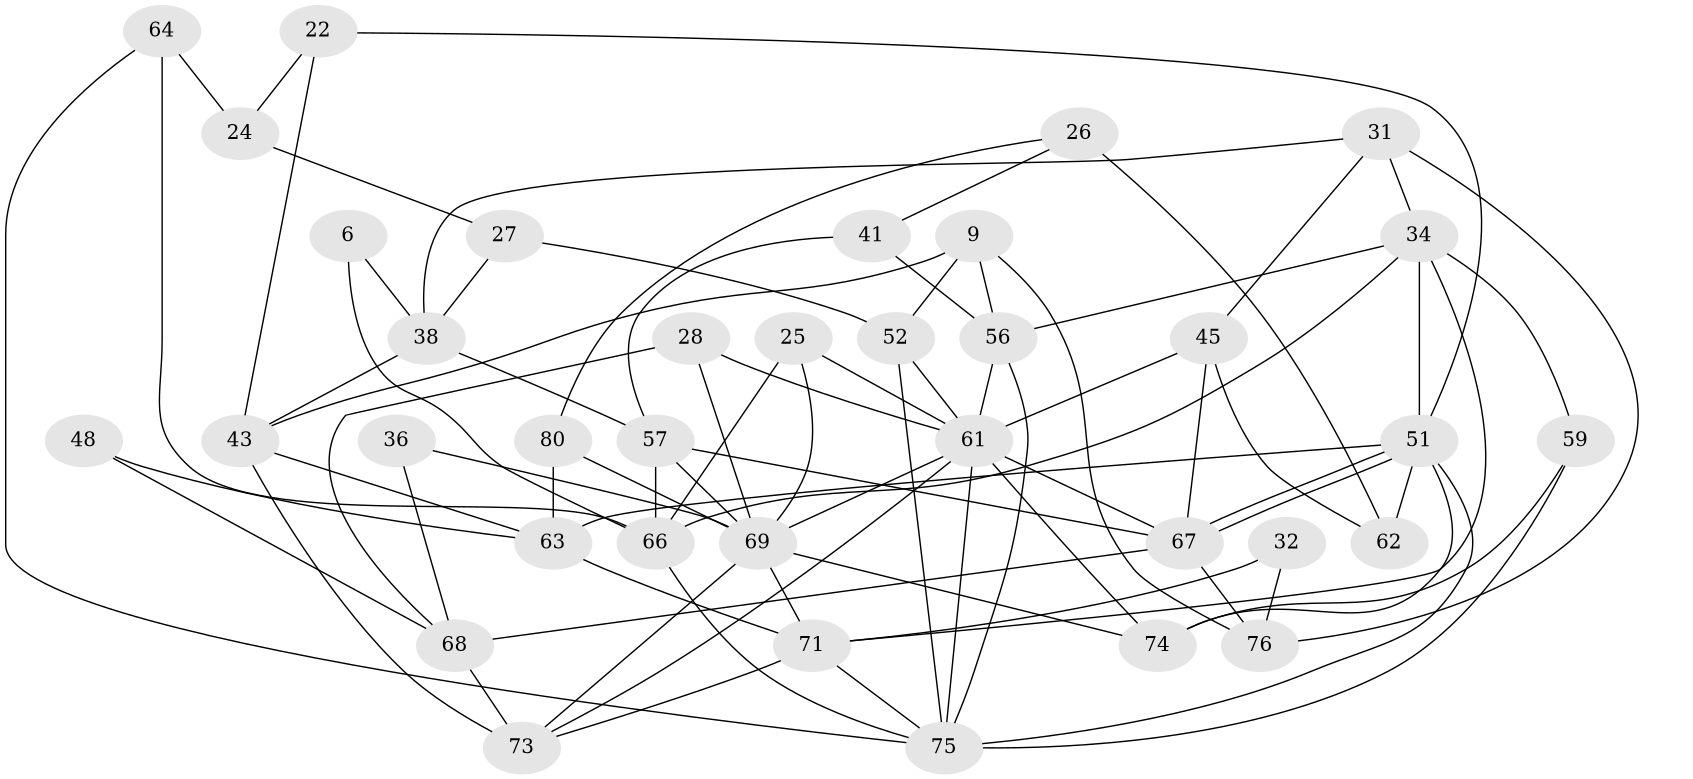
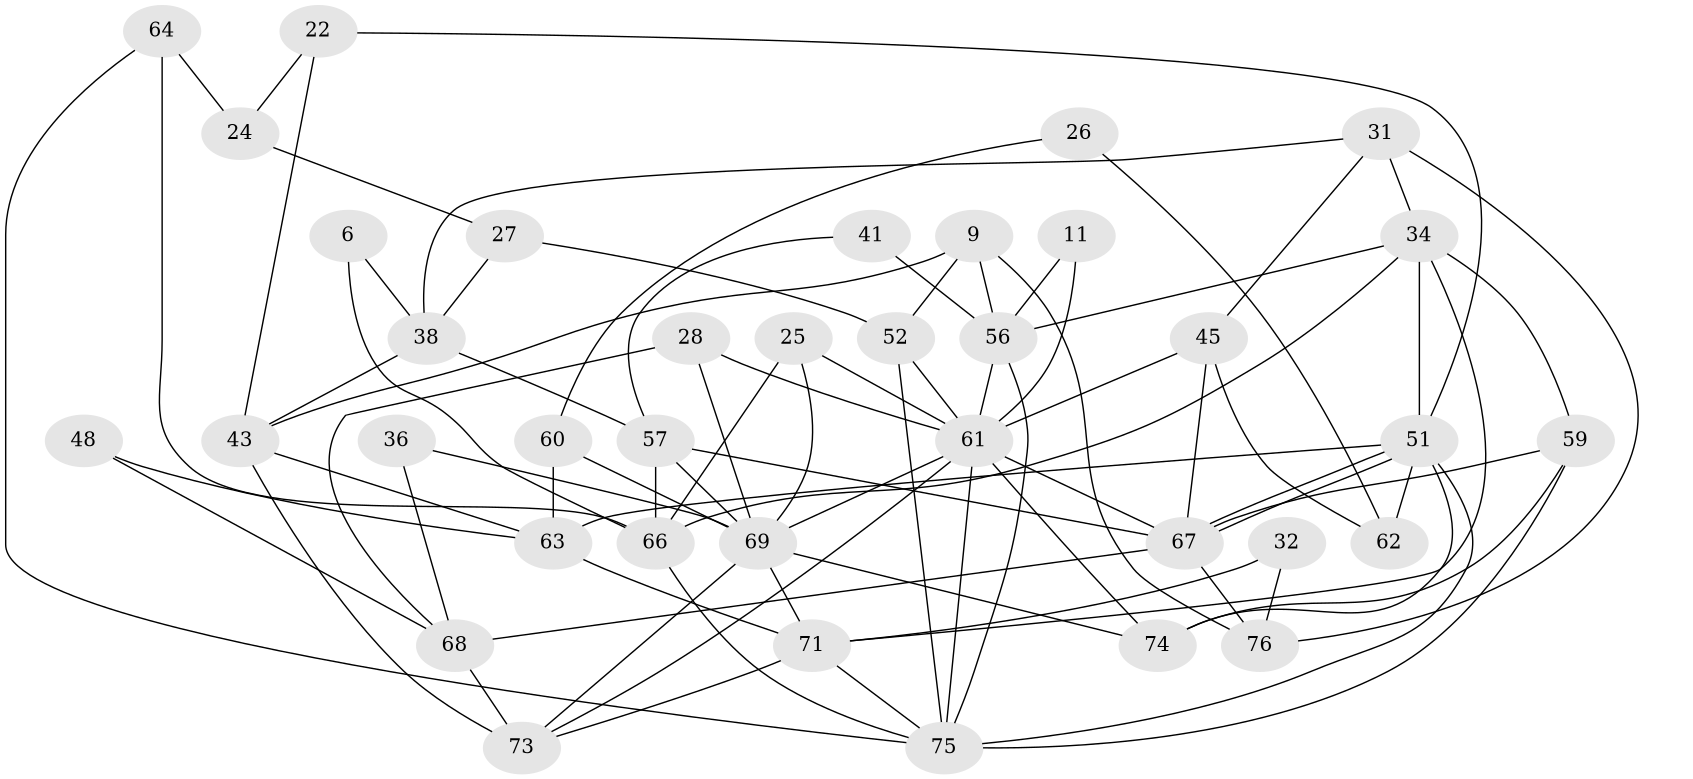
(976, 185) -> none
none -> (1077, 236)
(553, 441) -> (553, 441)
none -> (1376, 484)
